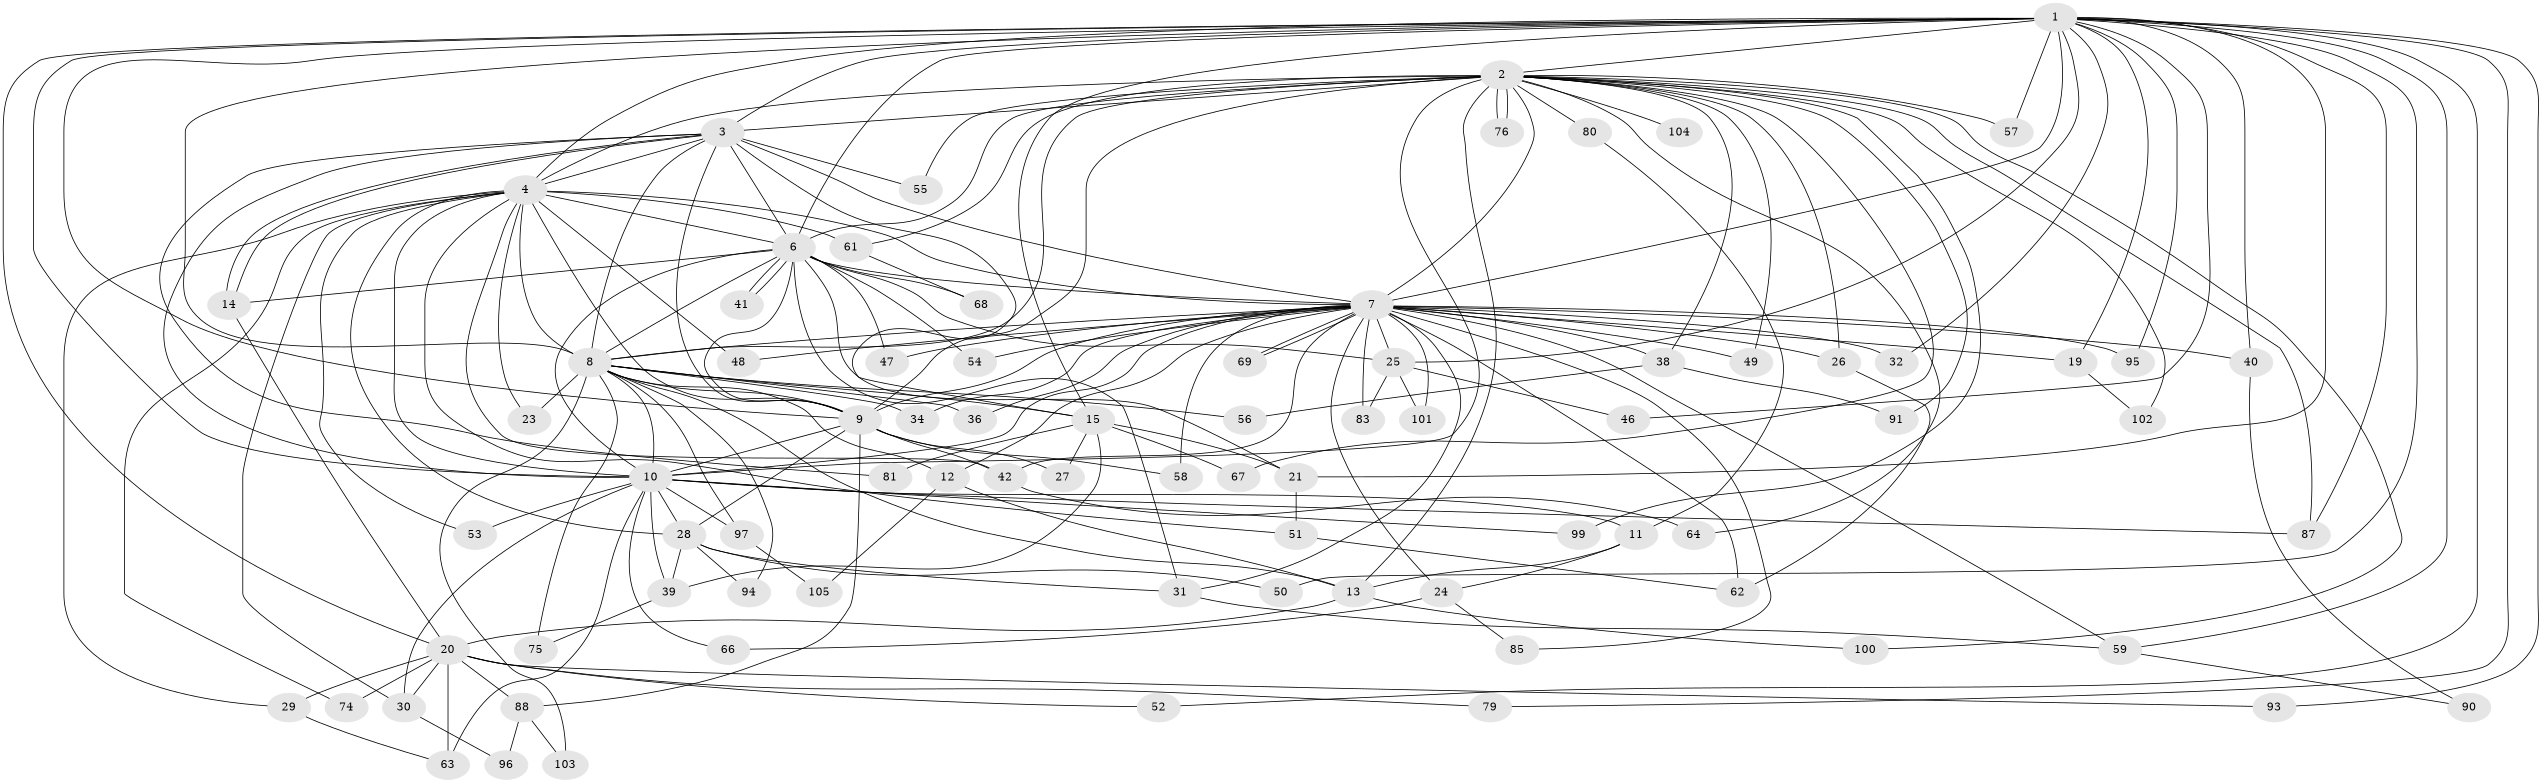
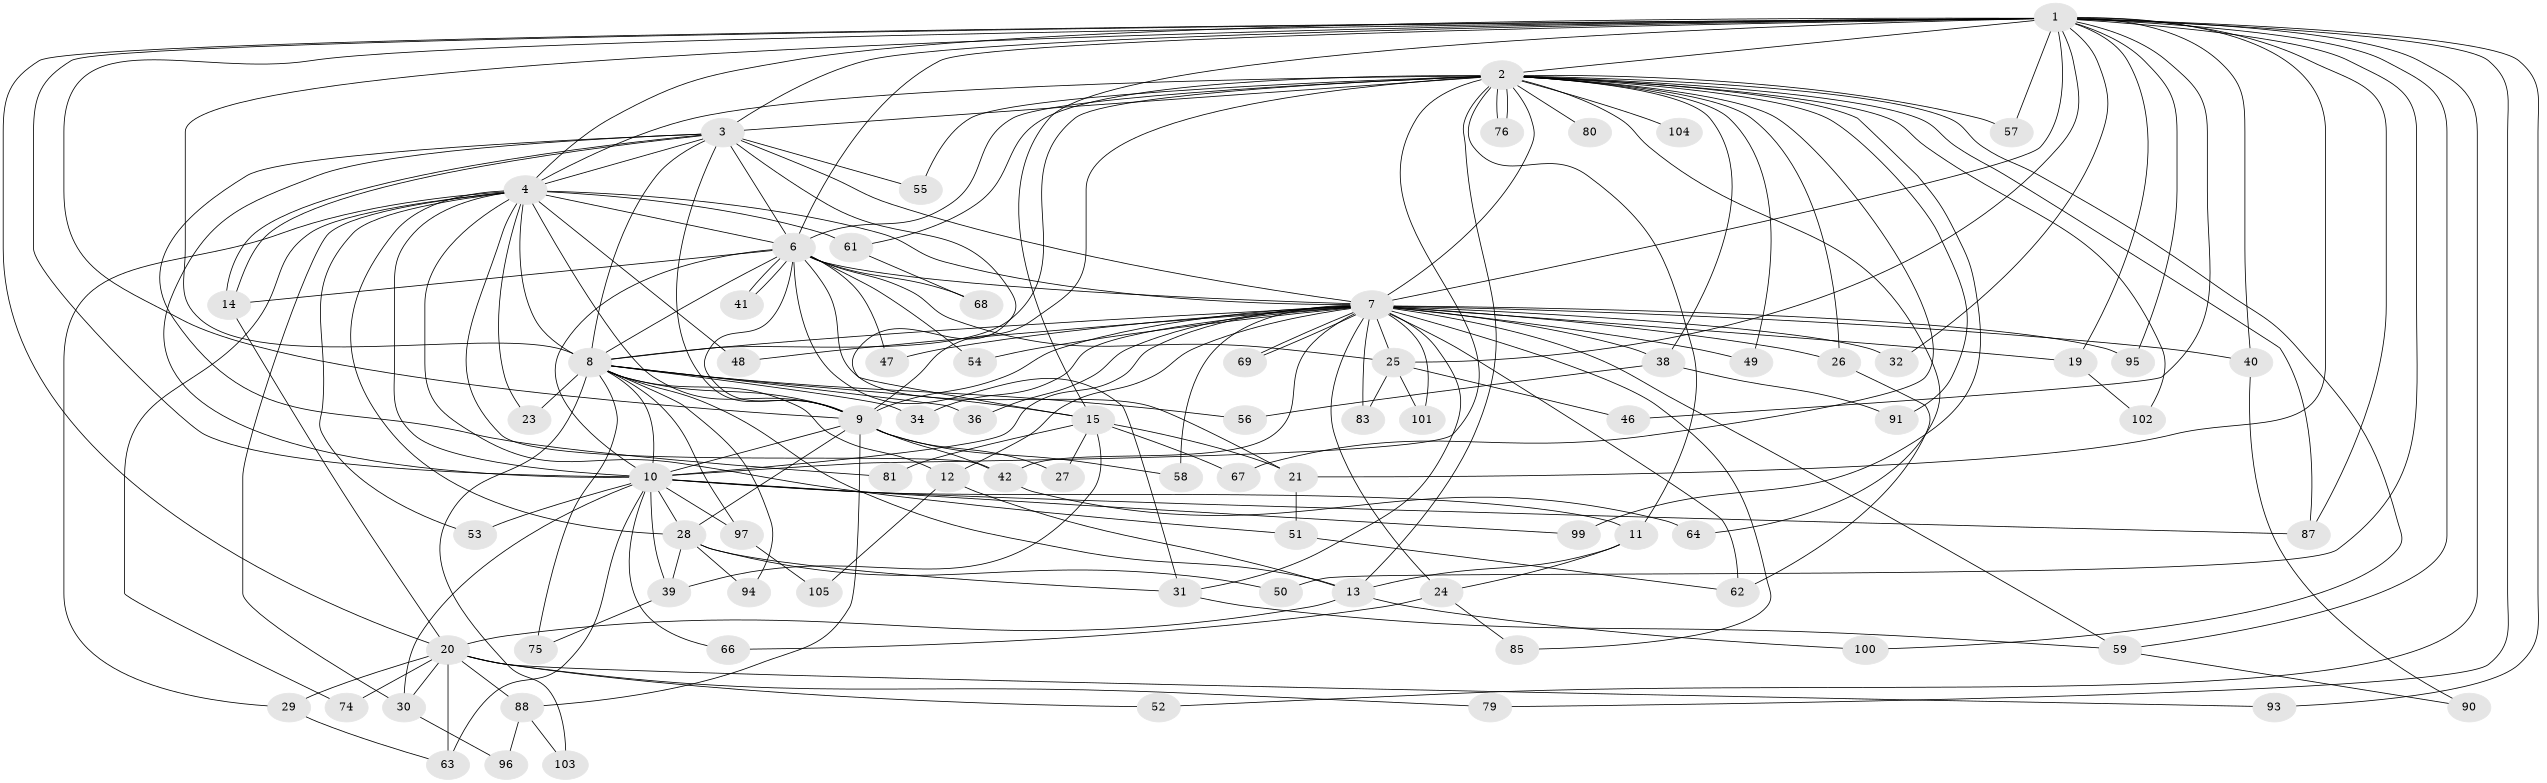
(1778, 343) -> (1649, 236)
